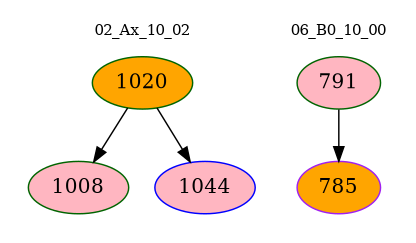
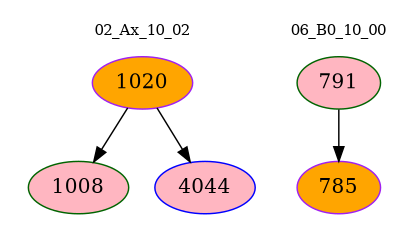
(143, 83) -> (143, 83)
(205, 188) -> (205, 188)
